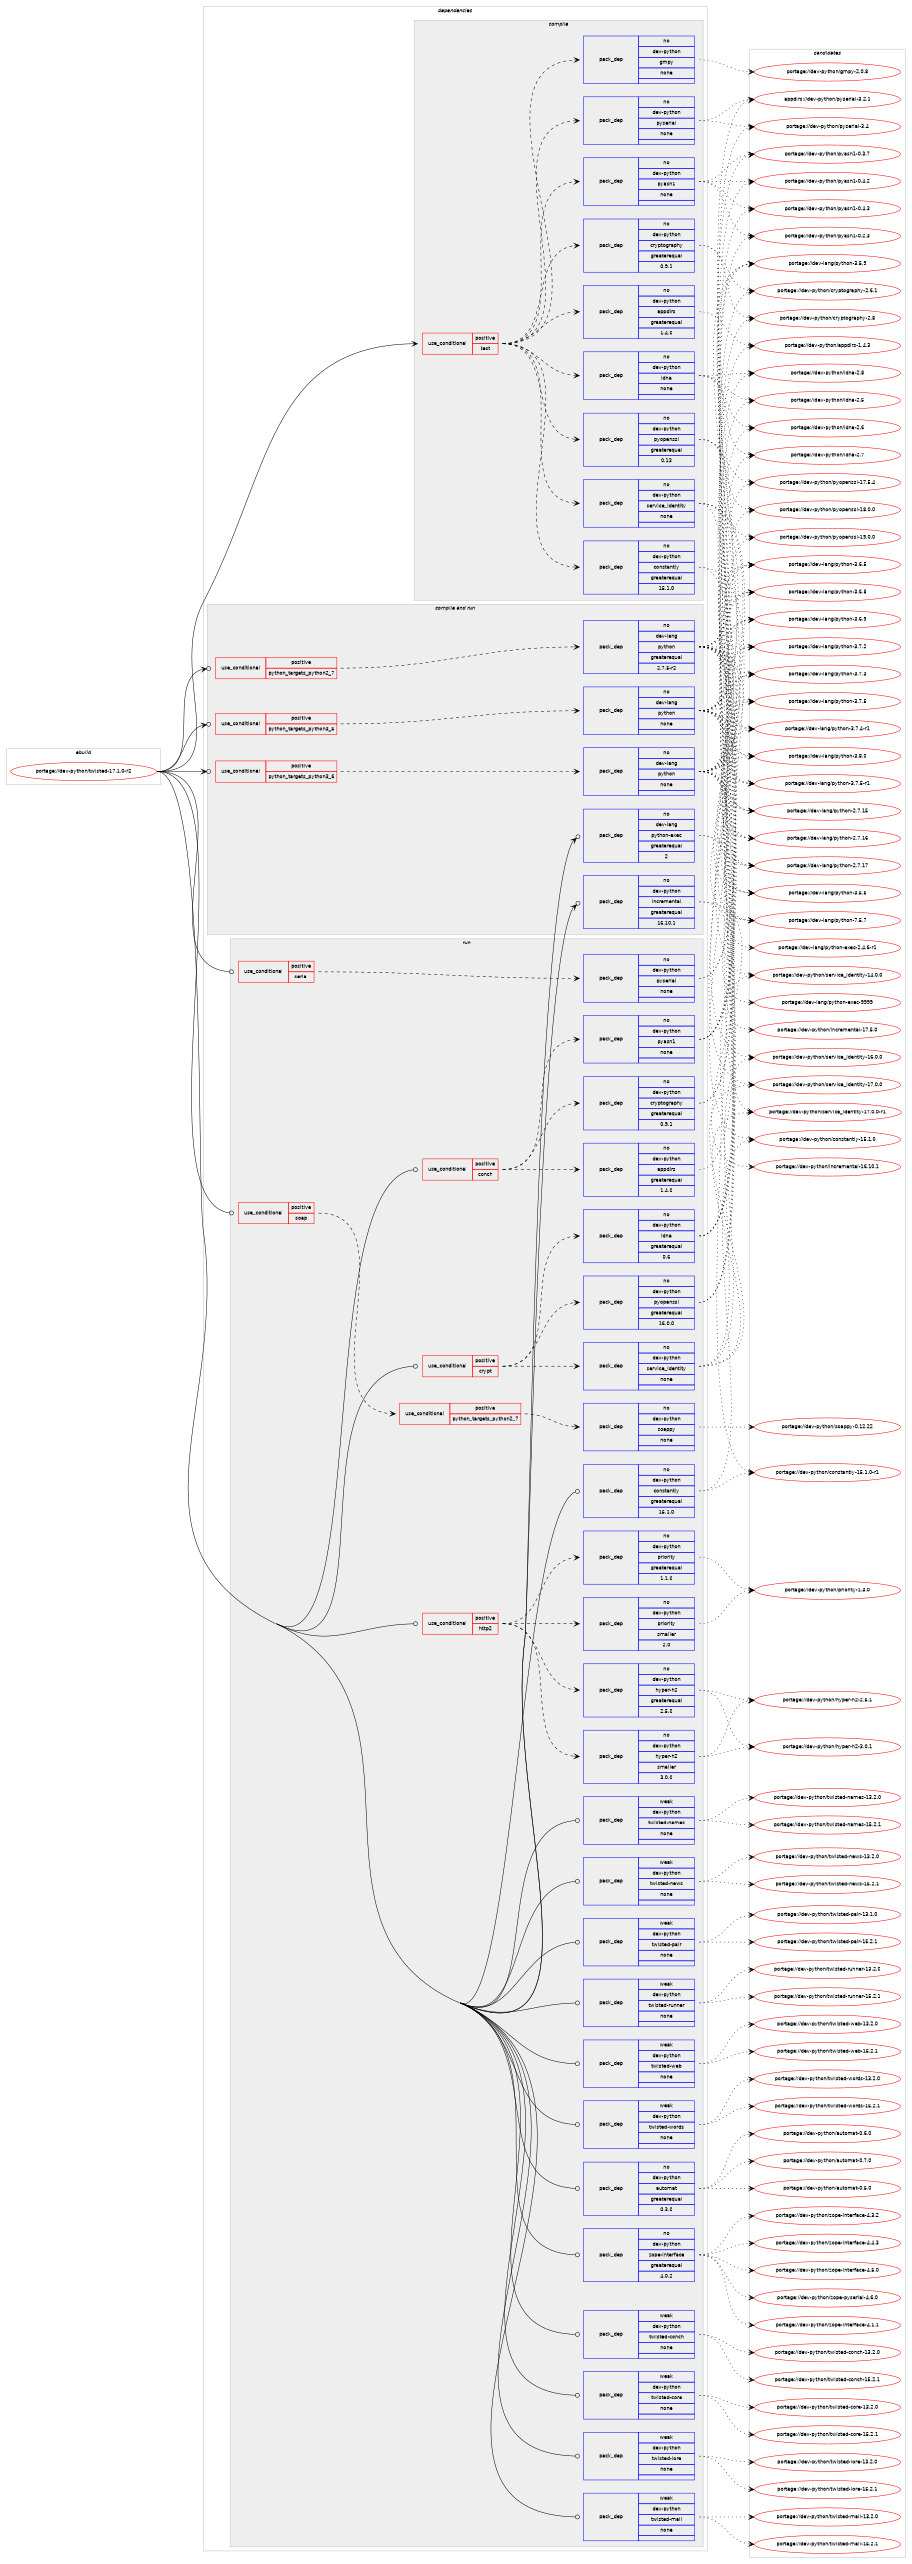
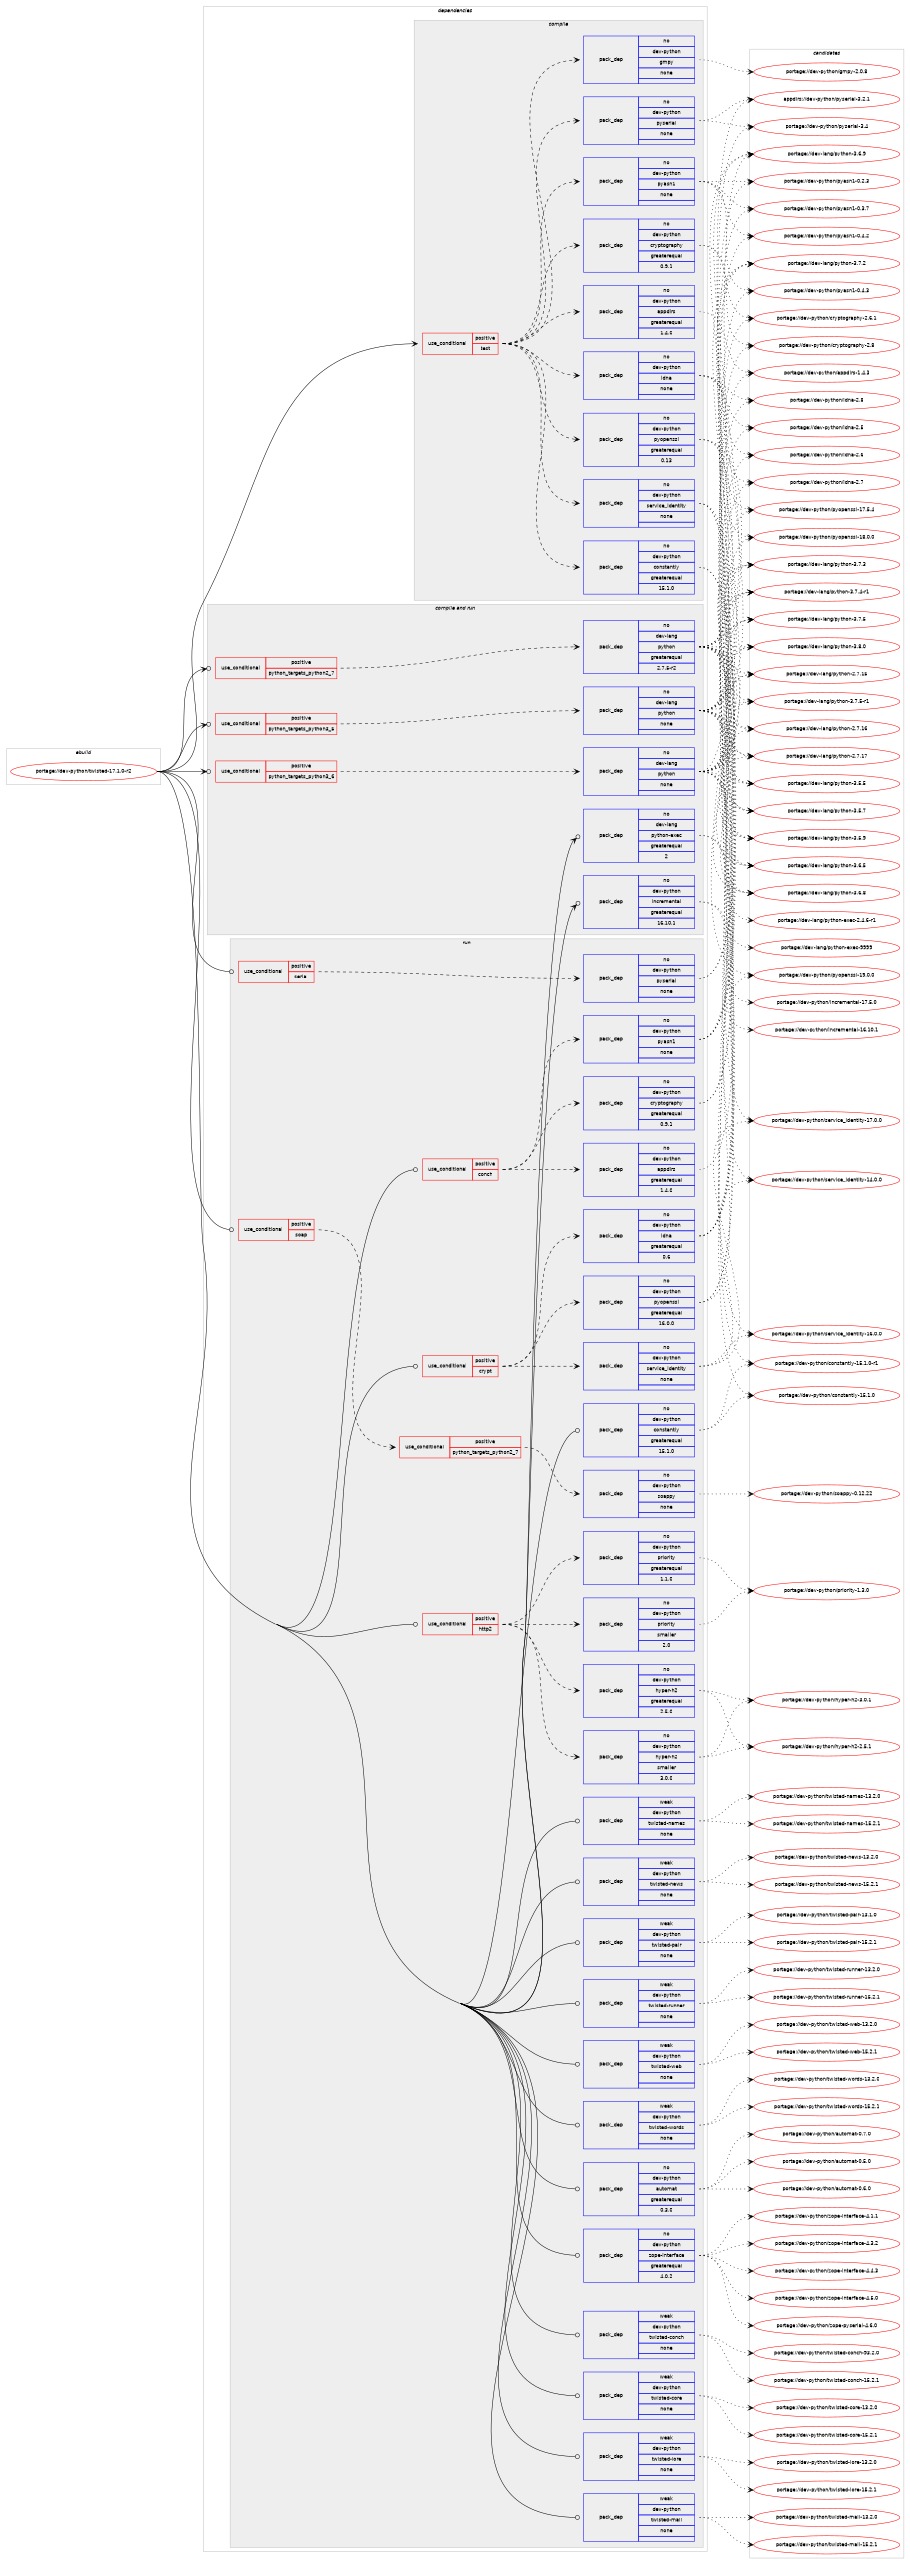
(828, 921) -> (827, 811)
(828, 1112) -> none
(828, 2353) -> (827, 2353)
